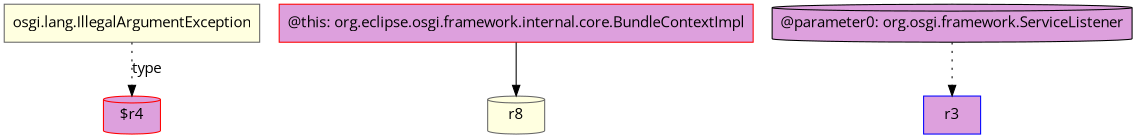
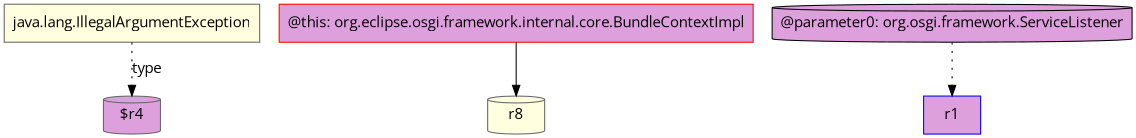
(132, 23) -> (132, 23)
(132, 115) -> (132, 115)
(952, 115) -> (952, 115)
